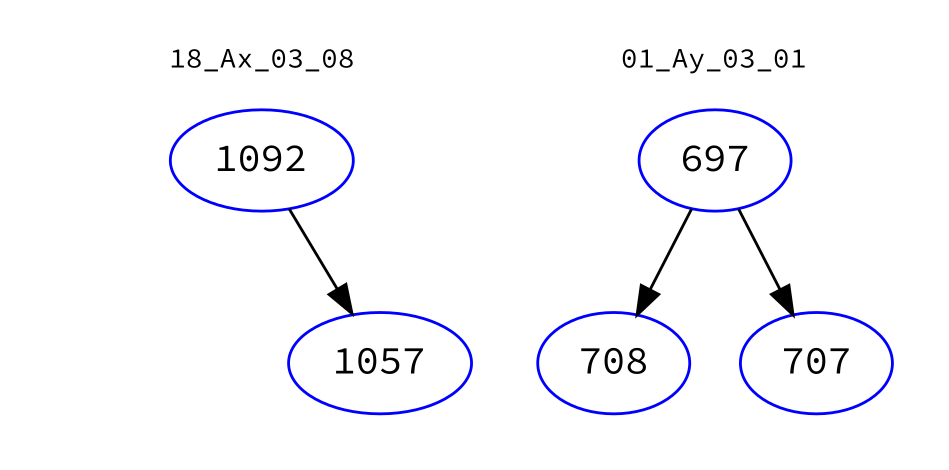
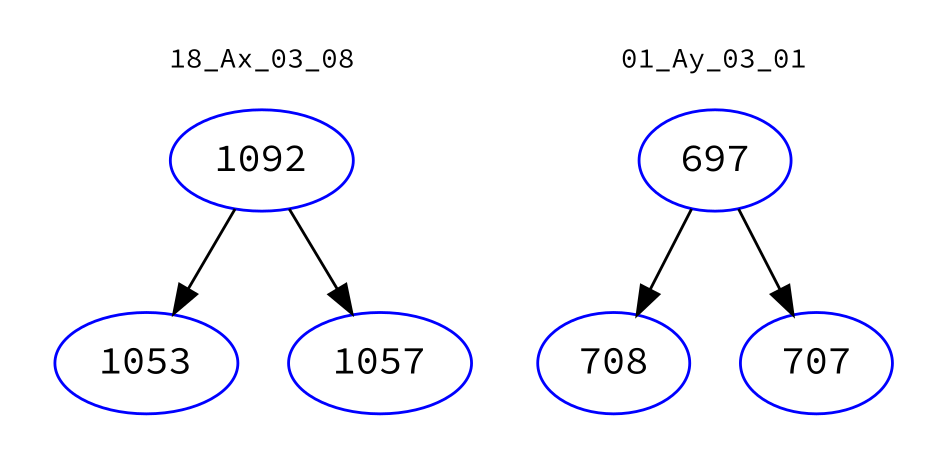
none -> (146, 363)
